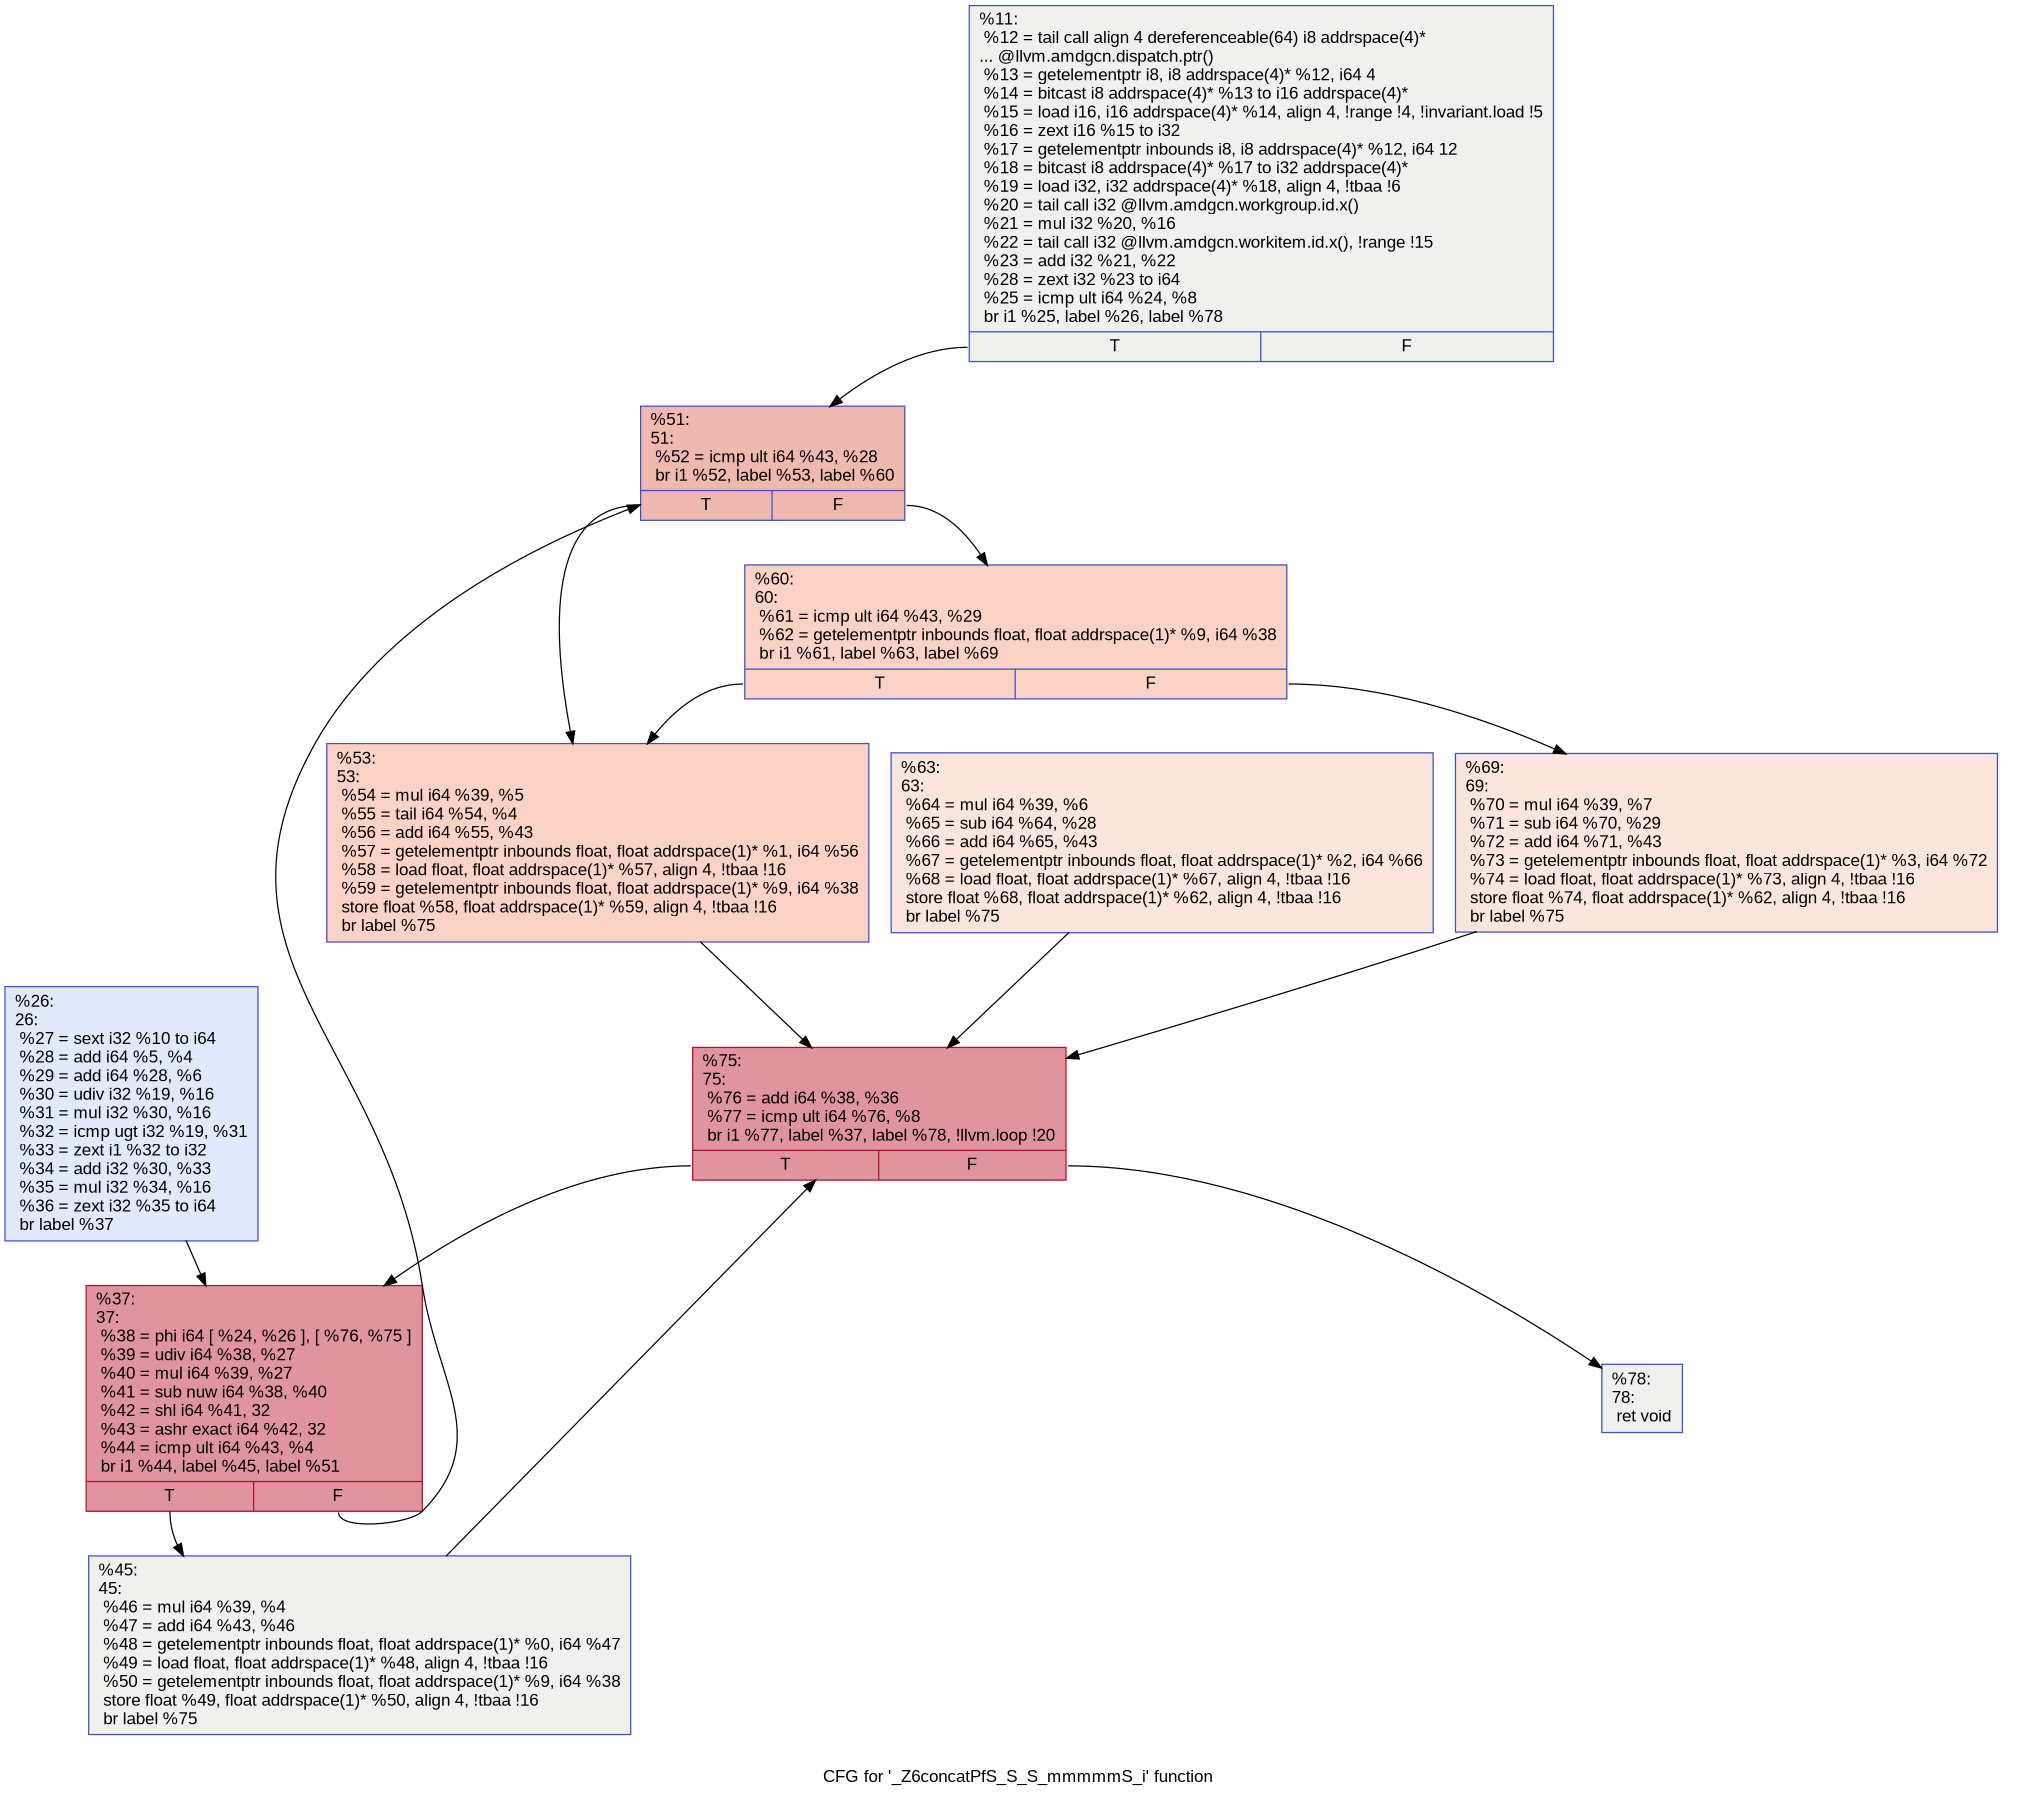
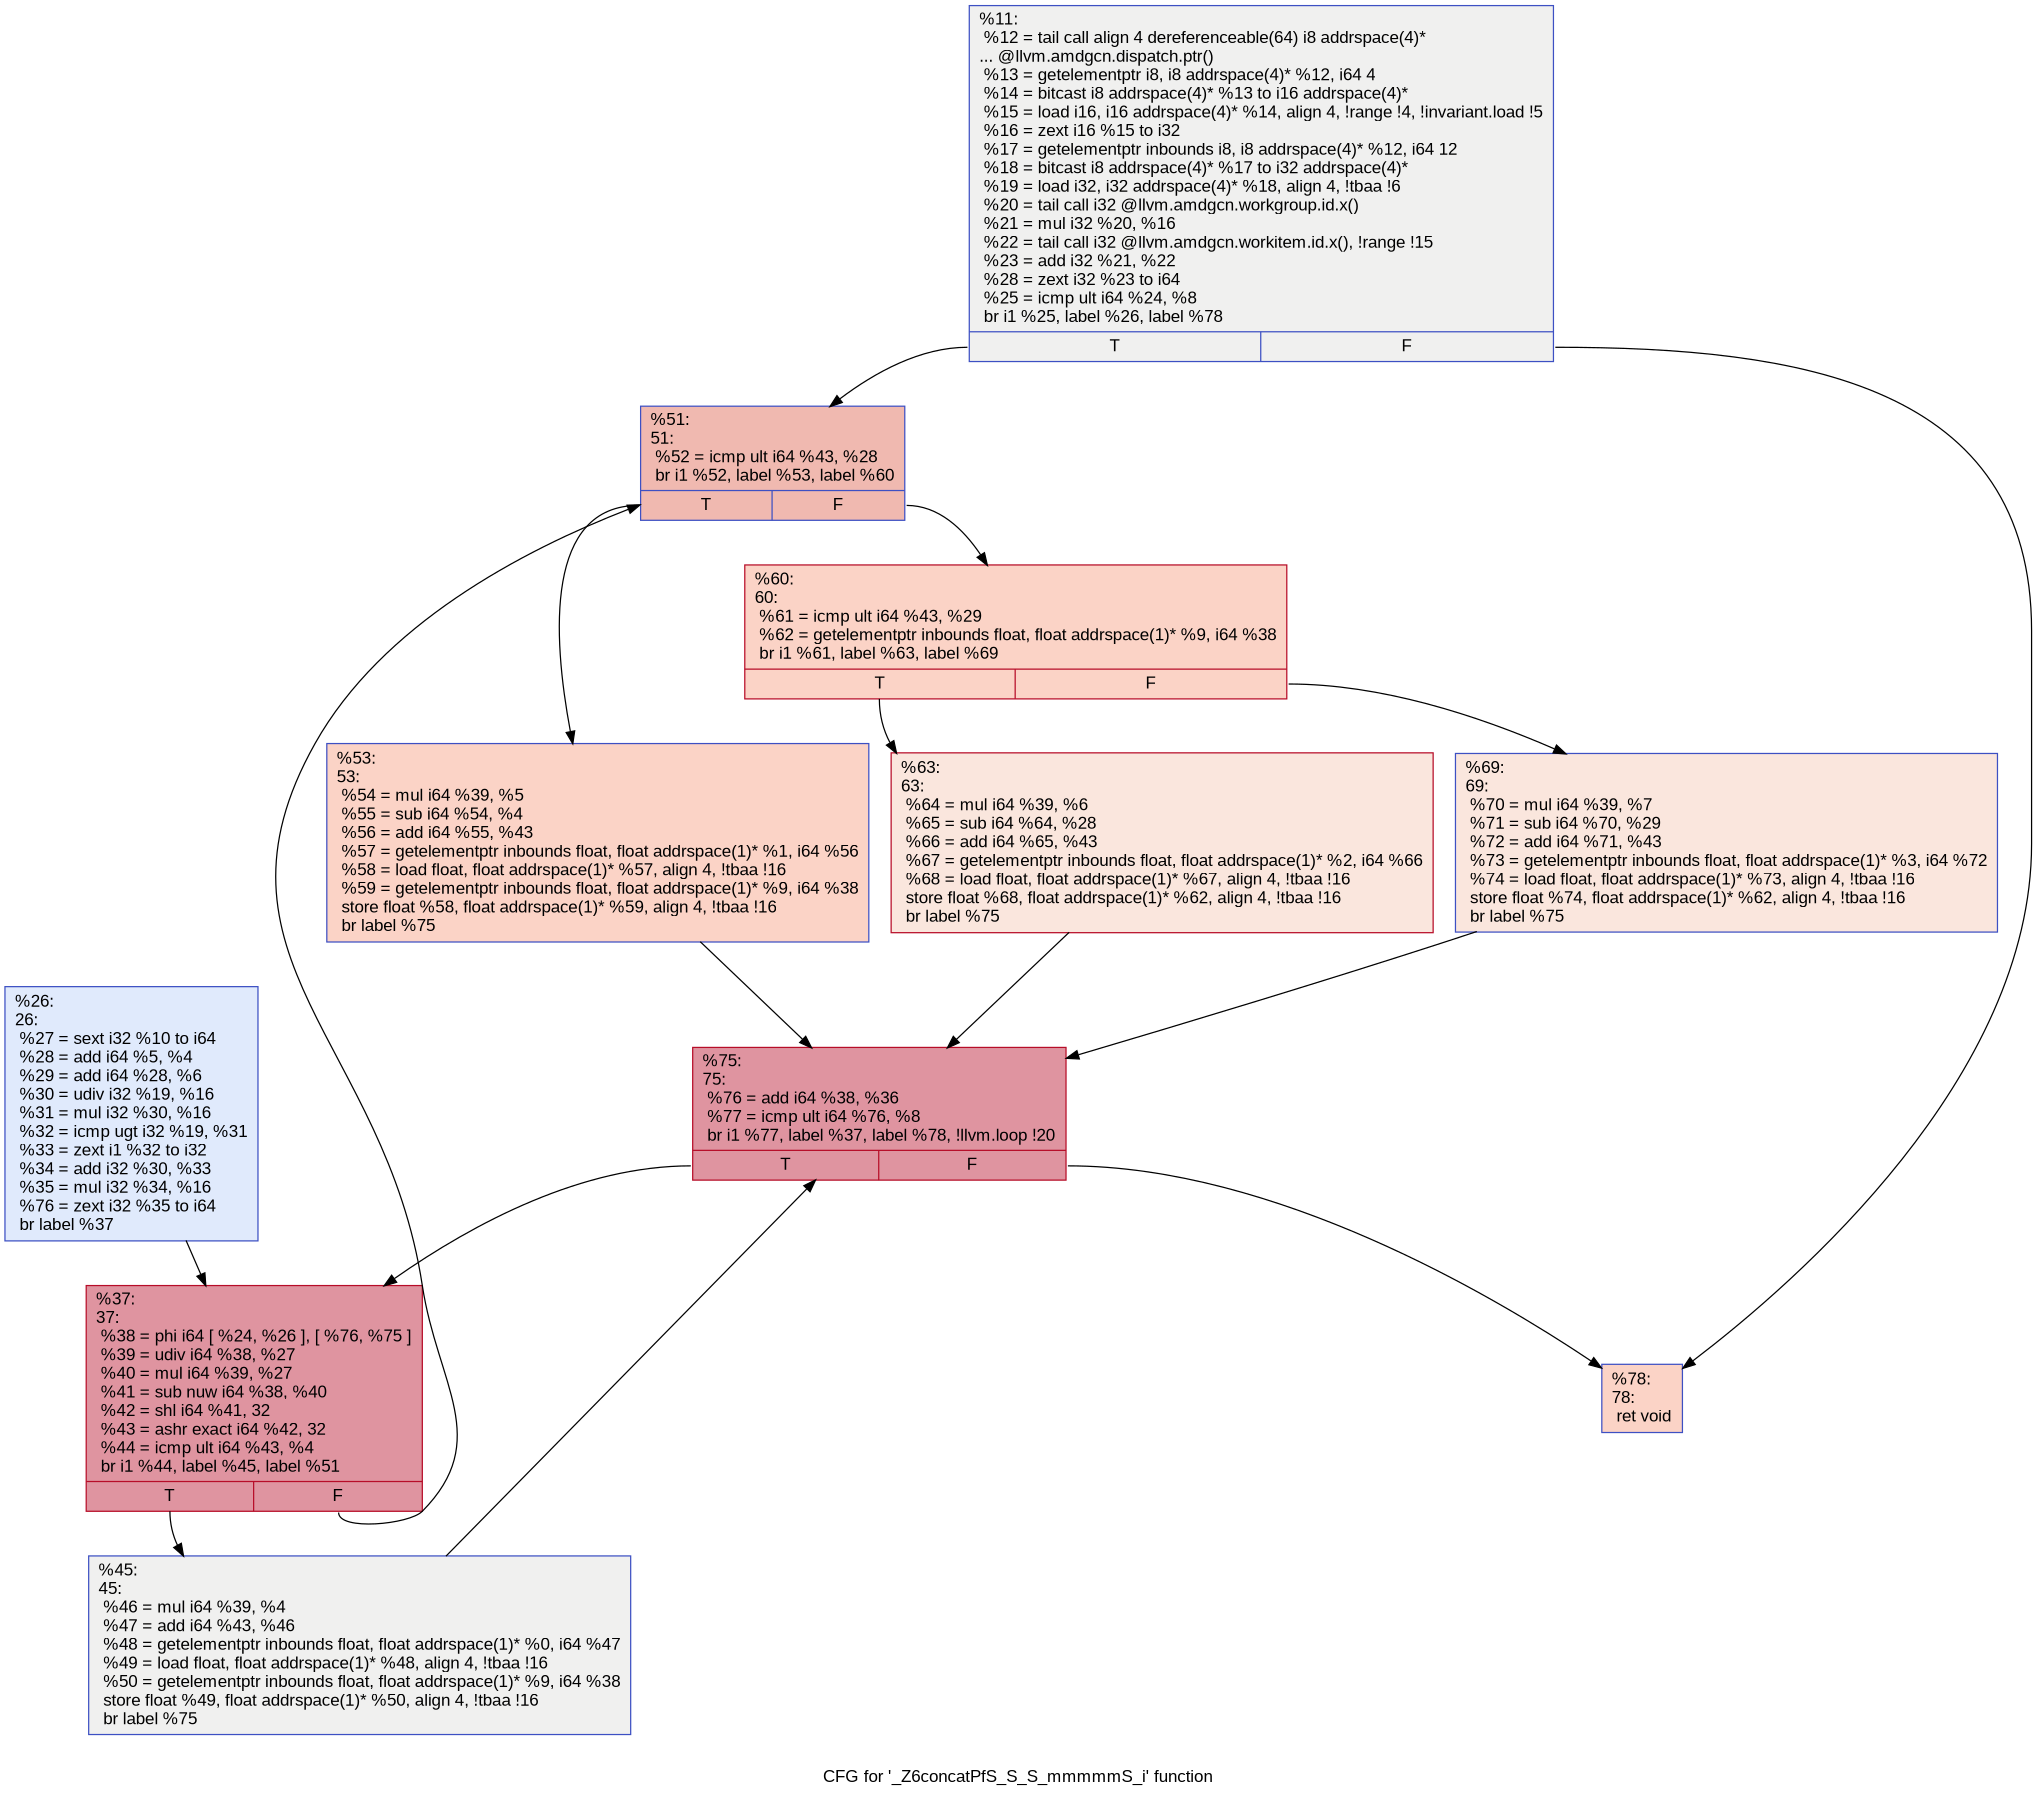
(1016, 632) -> (1016, 632)
(694, 699) -> (882, 721)
none -> (2032, 742)
(427, 814) -> (430, 814)
(1162, 843) -> (1162, 843)
(116, 1206) -> (116, 1206)
(1642, 1398) -> (1642, 1398)
